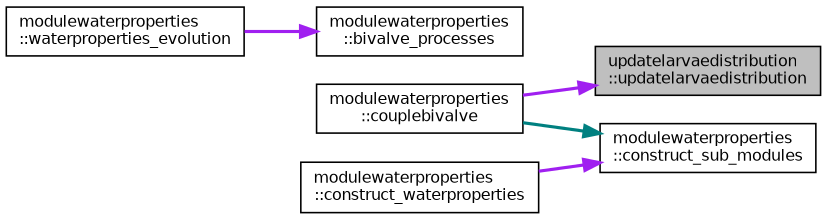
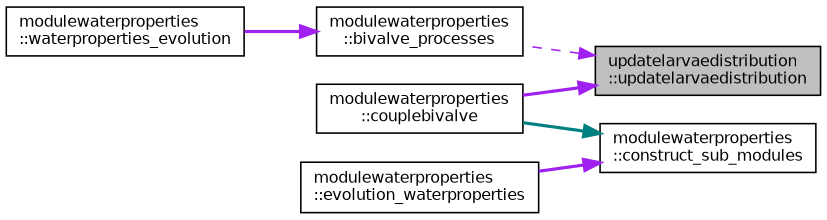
none -> (551, 49)
(420, 187) -> (420, 187)
